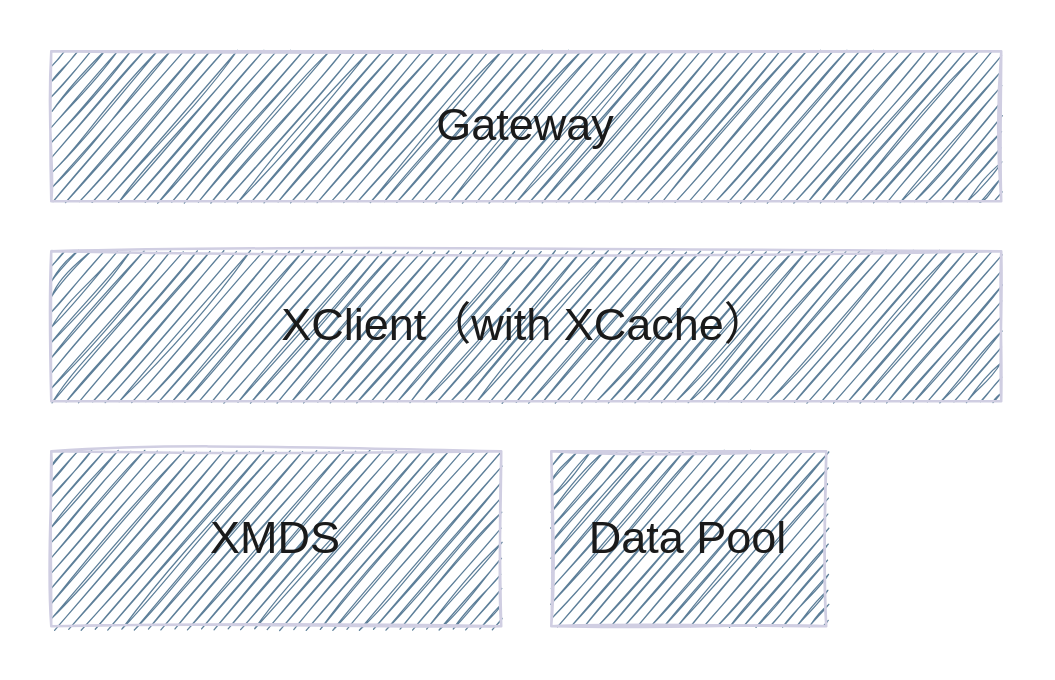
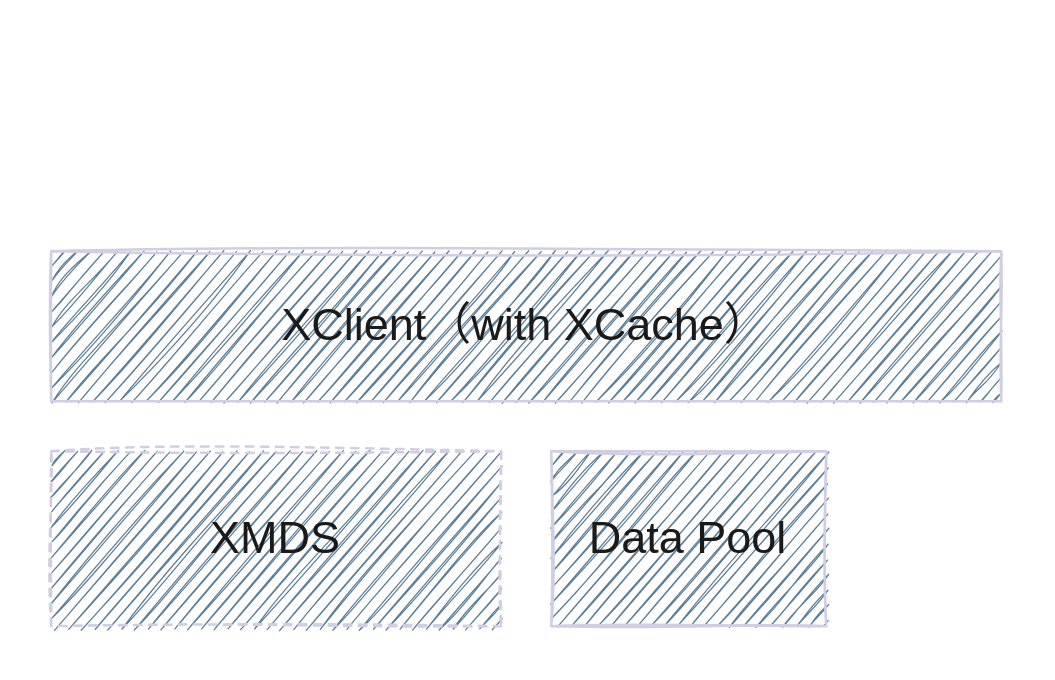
(526, 126) -> none
(276, 539) -> (276, 539)
